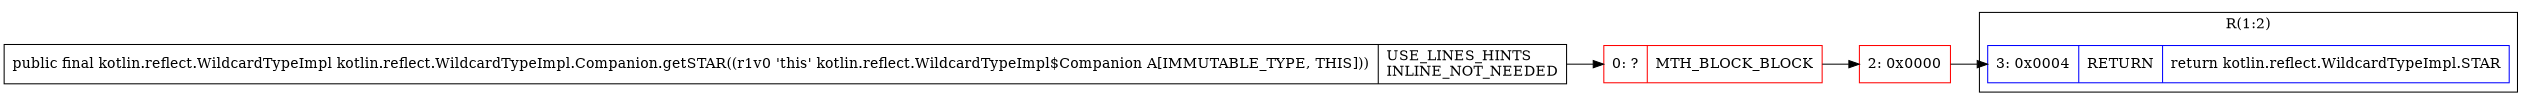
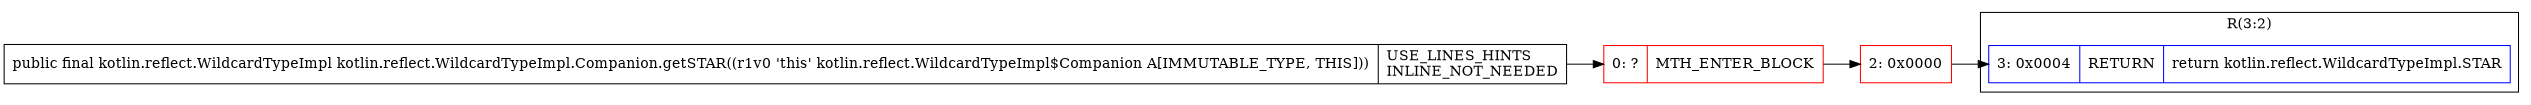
(2248, 24) -> (2249, 24)
(1735, 64) -> (1735, 64)
